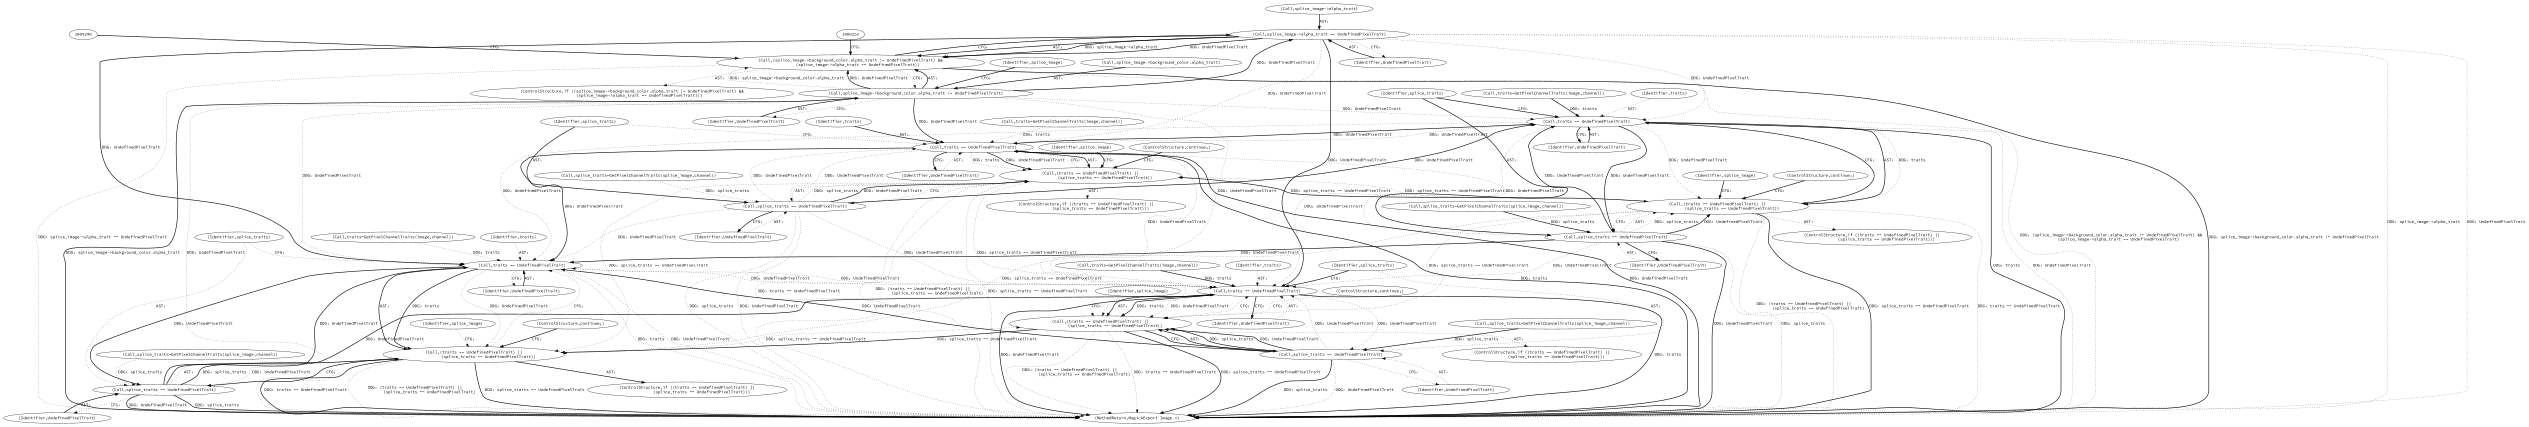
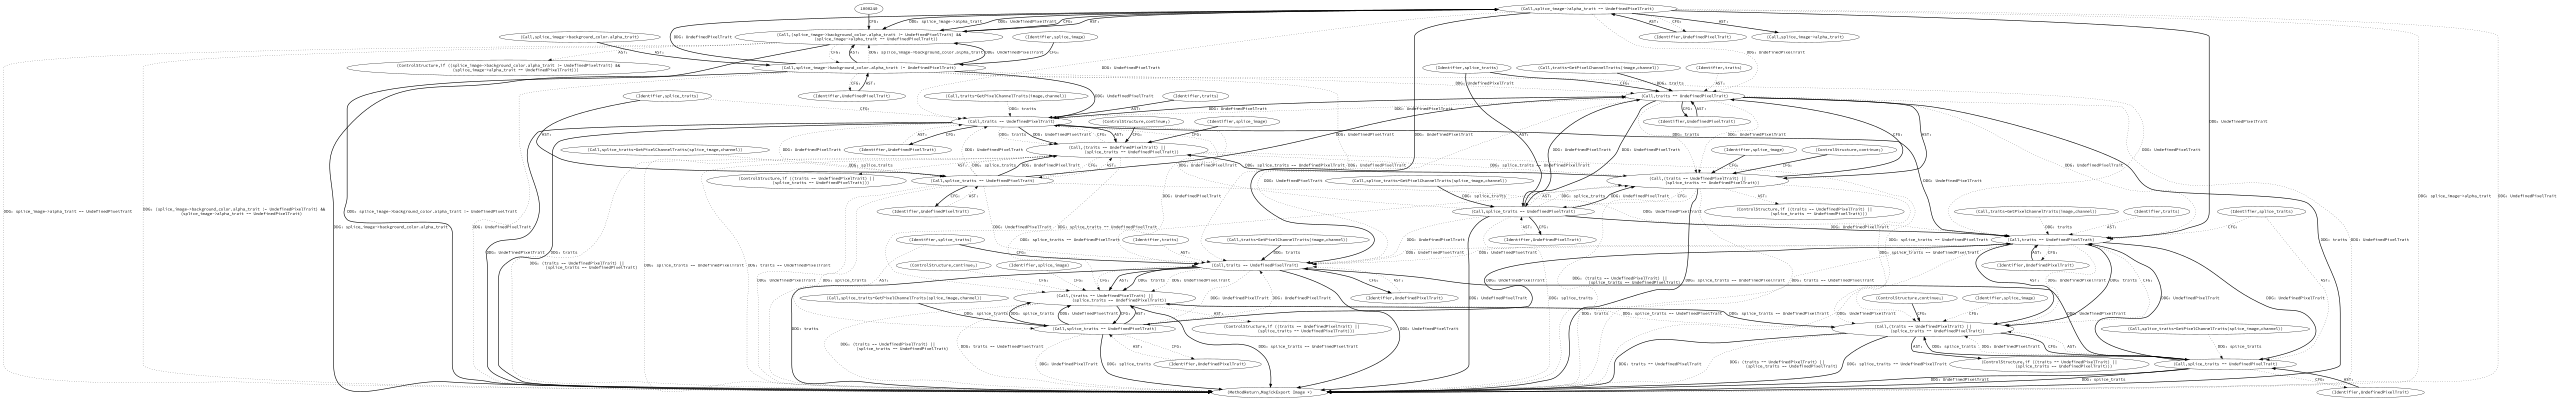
(1319, 20) -> (1704, 22)
(851, 34) -> none
